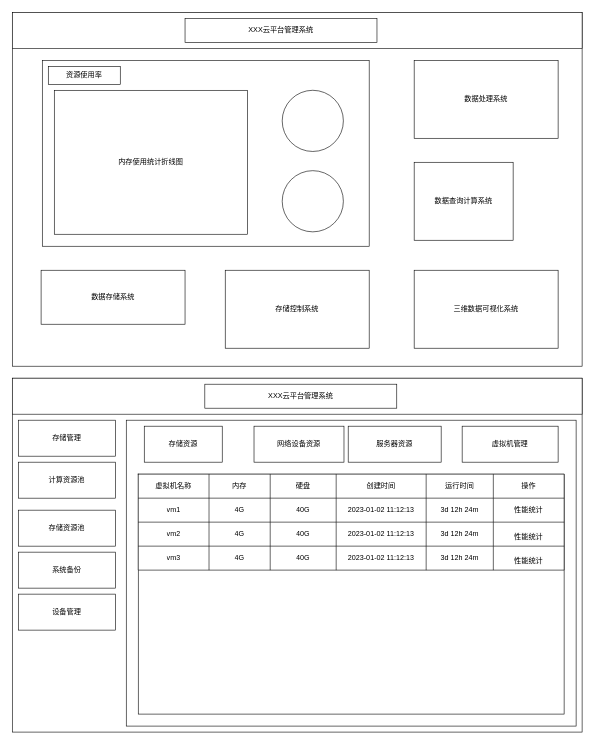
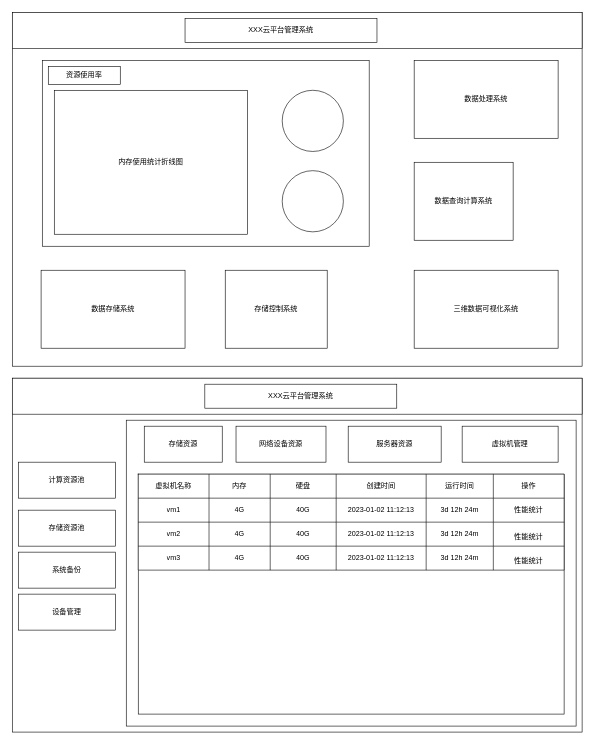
(113, 297) -> (113, 309)
(297, 309) -> (276, 309)
(67, 438) -> none
(299, 444) -> (281, 444)
